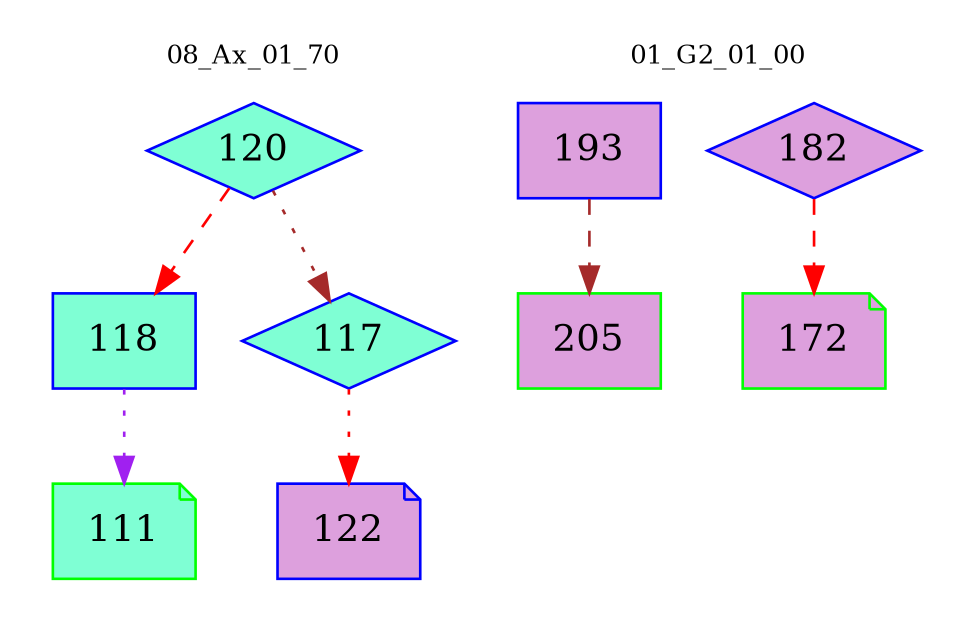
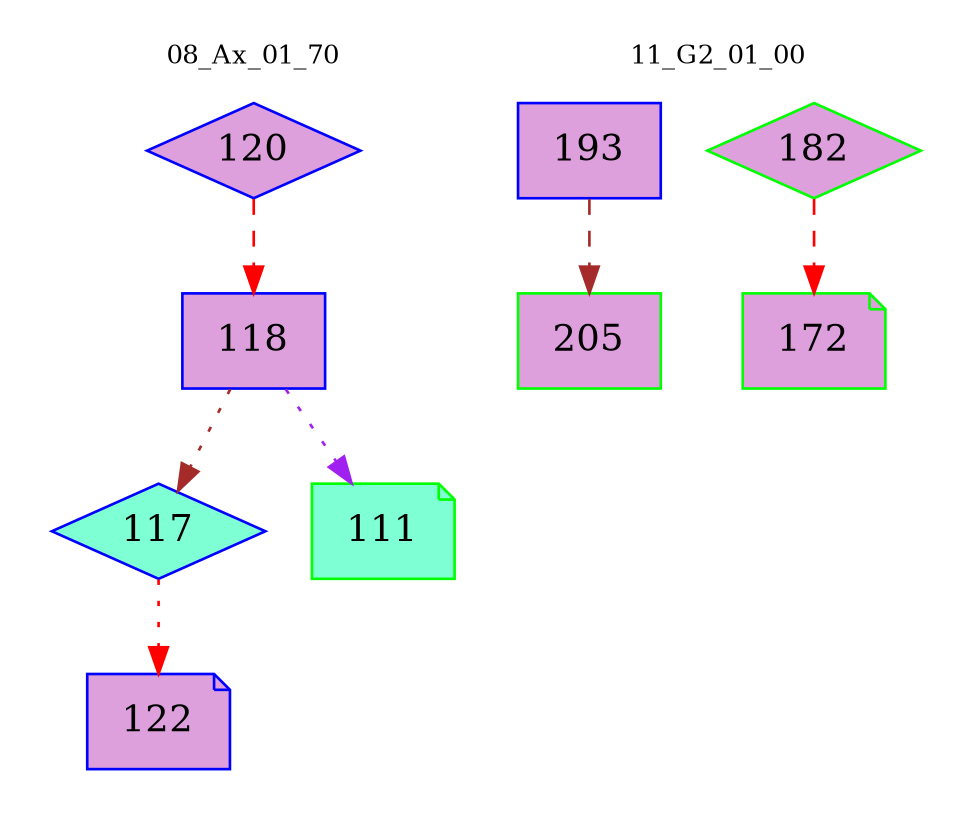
(719, 57) -> (719, 57)
(254, 151) -> (254, 151)
(814, 151) -> (814, 151)
(295, 234) -> (210, 428)
(124, 341) -> (254, 341)
